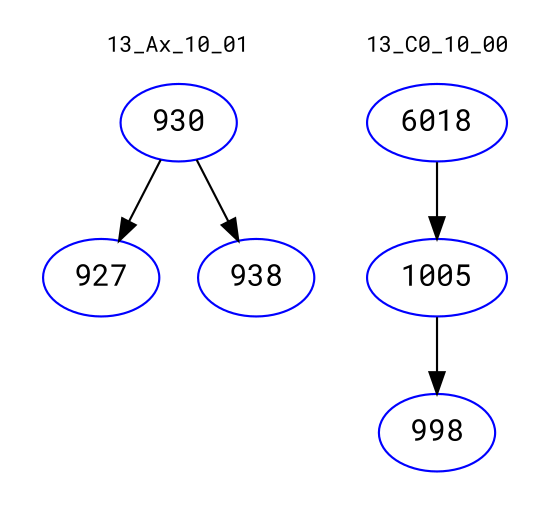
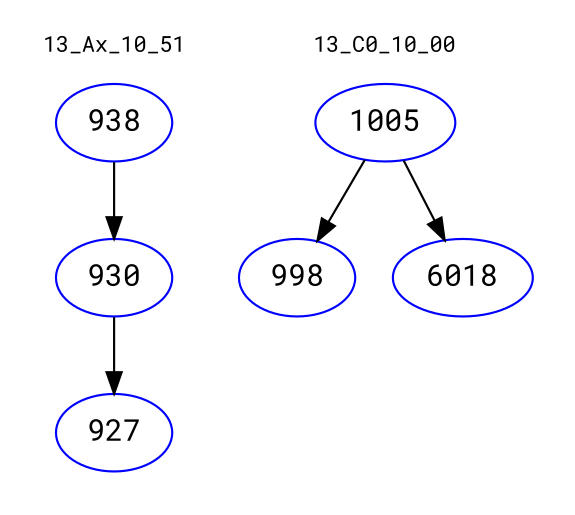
(179, 46) -> (115, 46)
(437, 190) -> (419, 191)
(212, 191) -> (114, 190)
